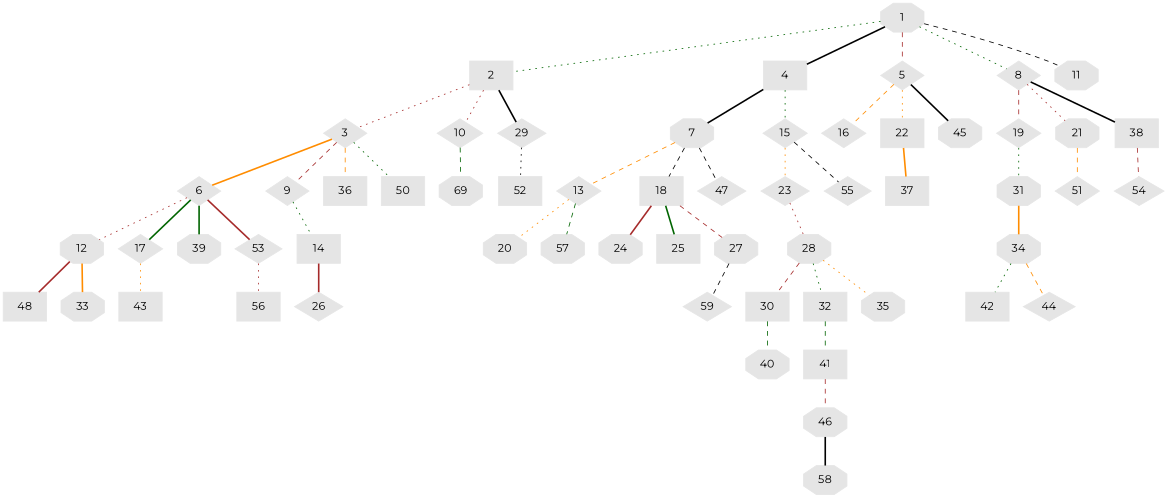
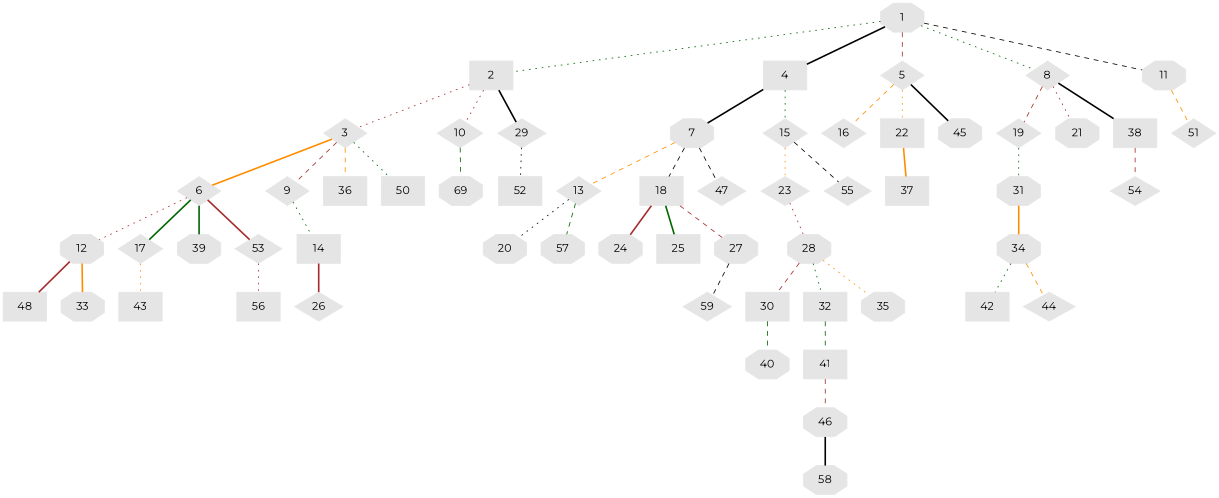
(1077, 162) -> (1180, 106)
(544, 218) -> (544, 218)
